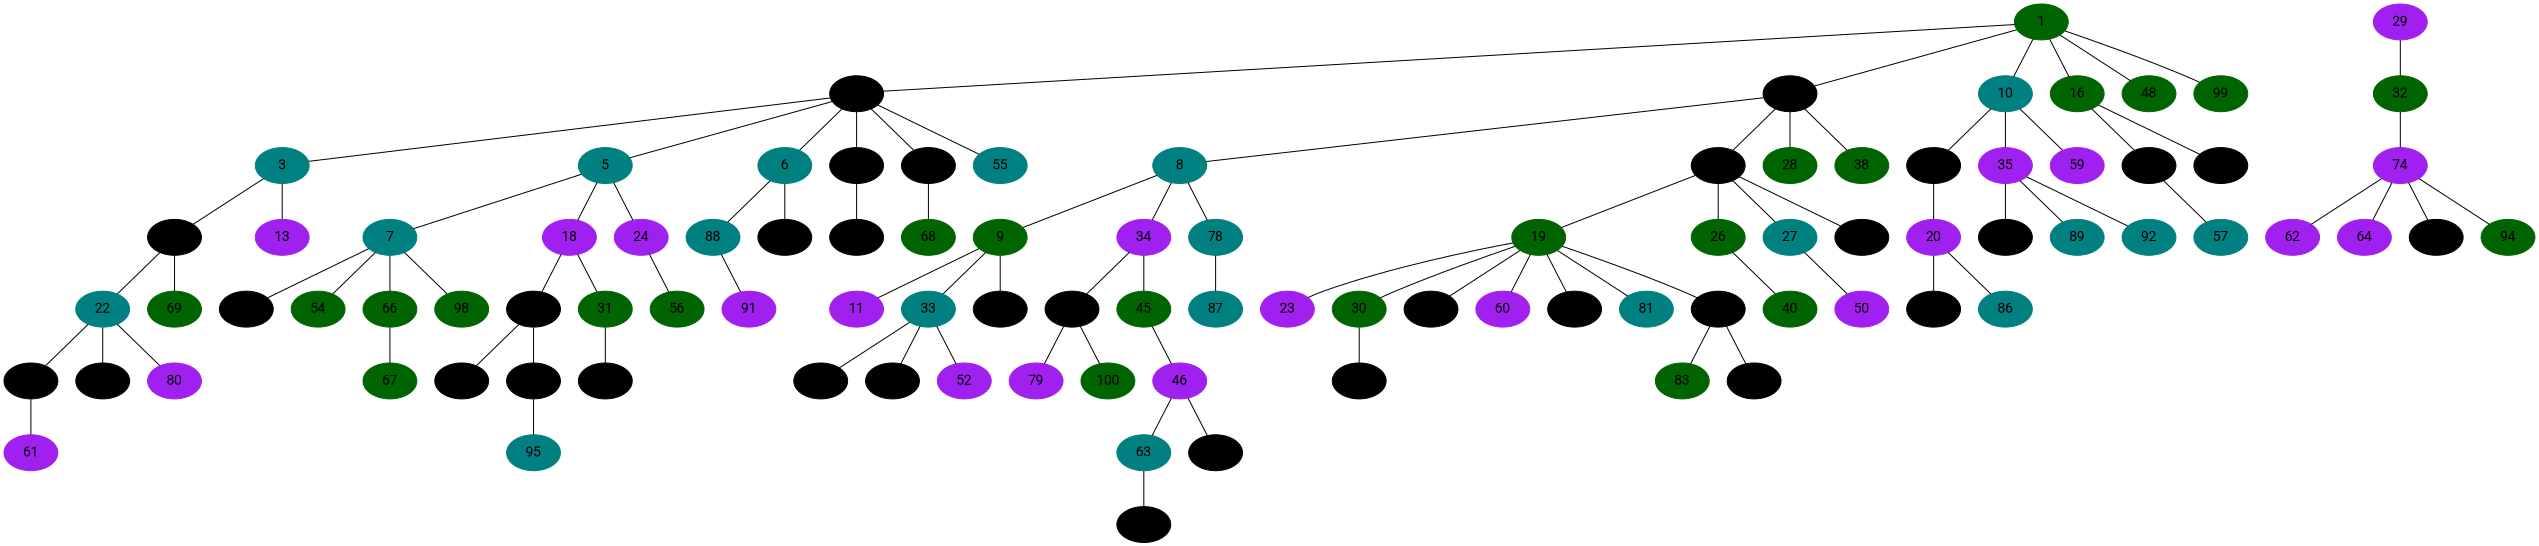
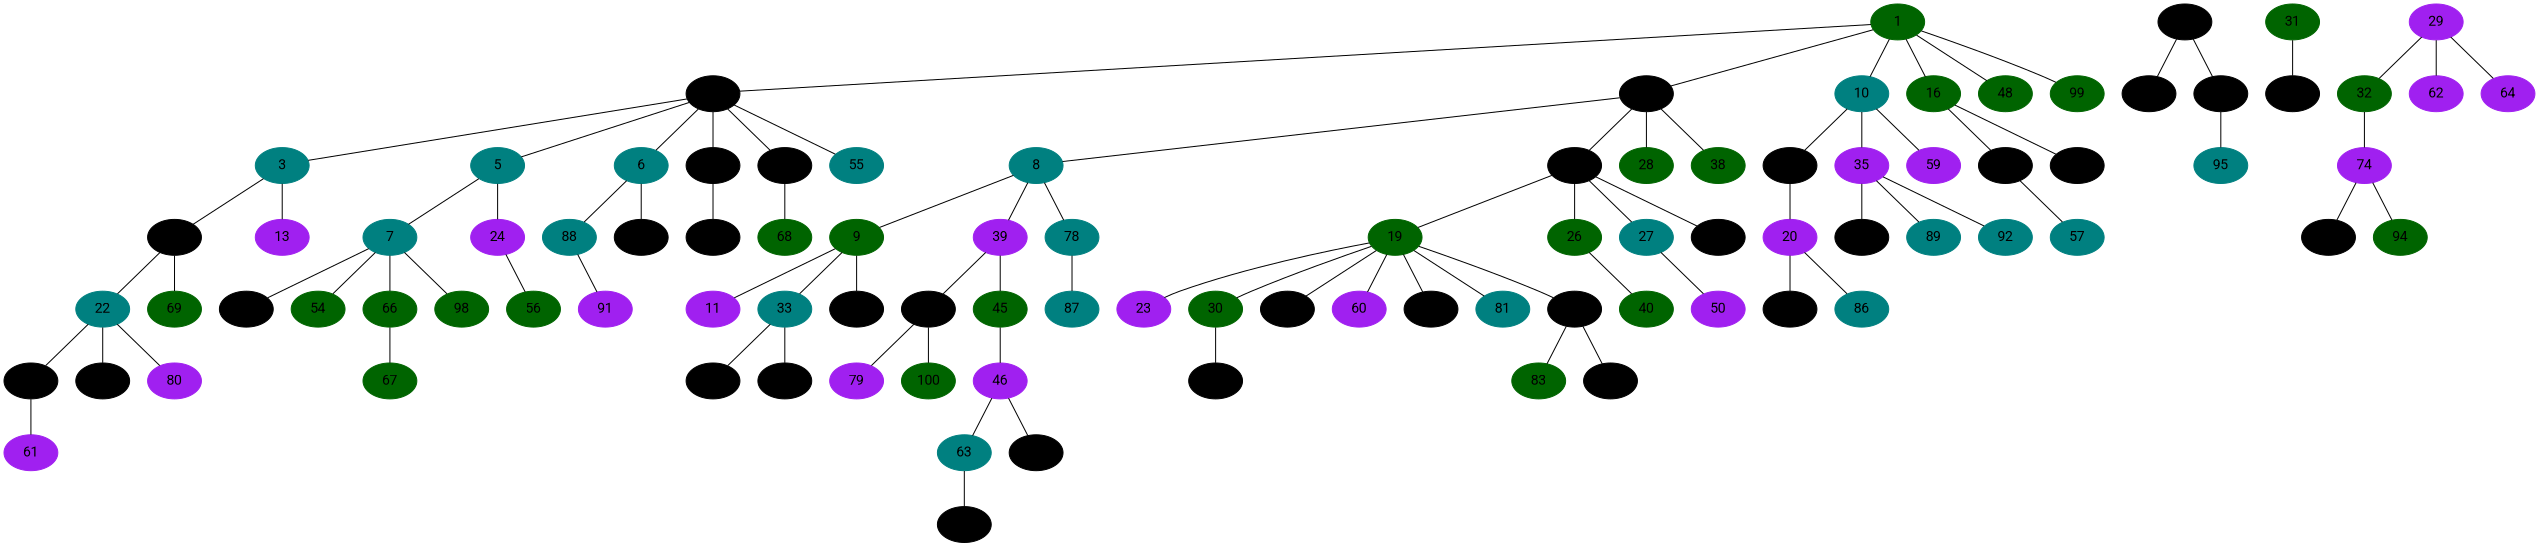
(2382, 201) -> (2472, 58)
(2346, 202) -> (2436, 58)
(569, 237) -> none
(1144, 237) -> (1000, 237)
(964, 381) -> none
